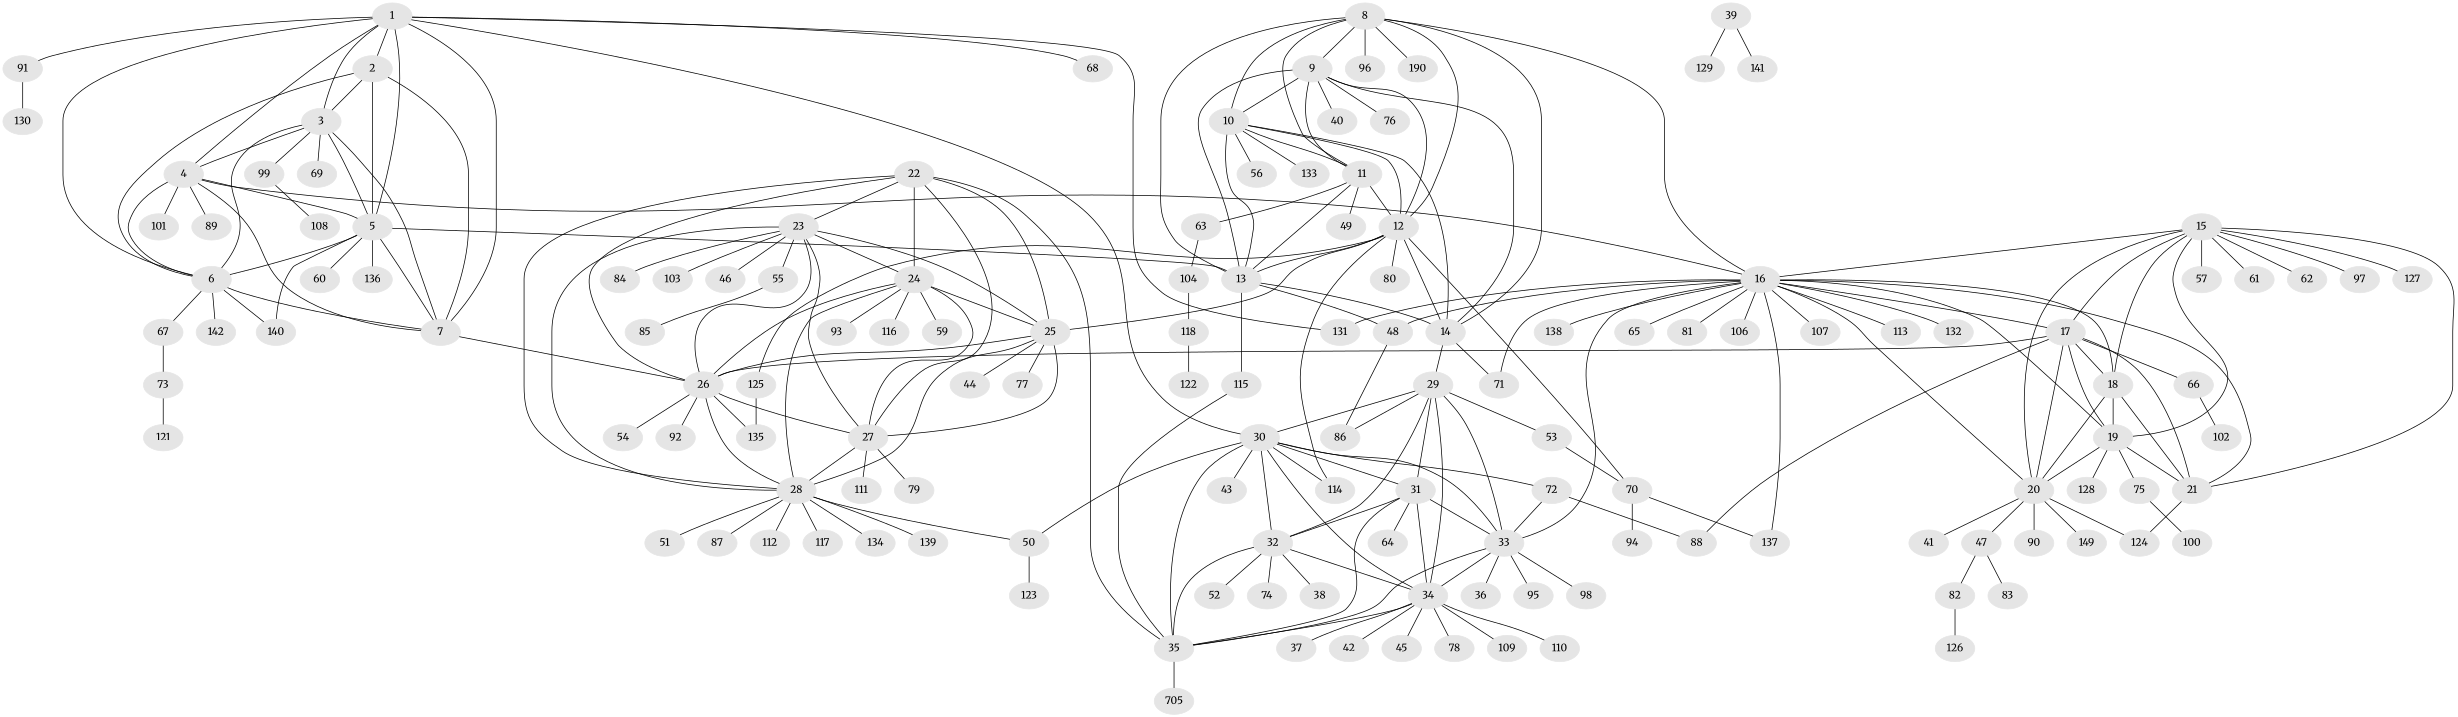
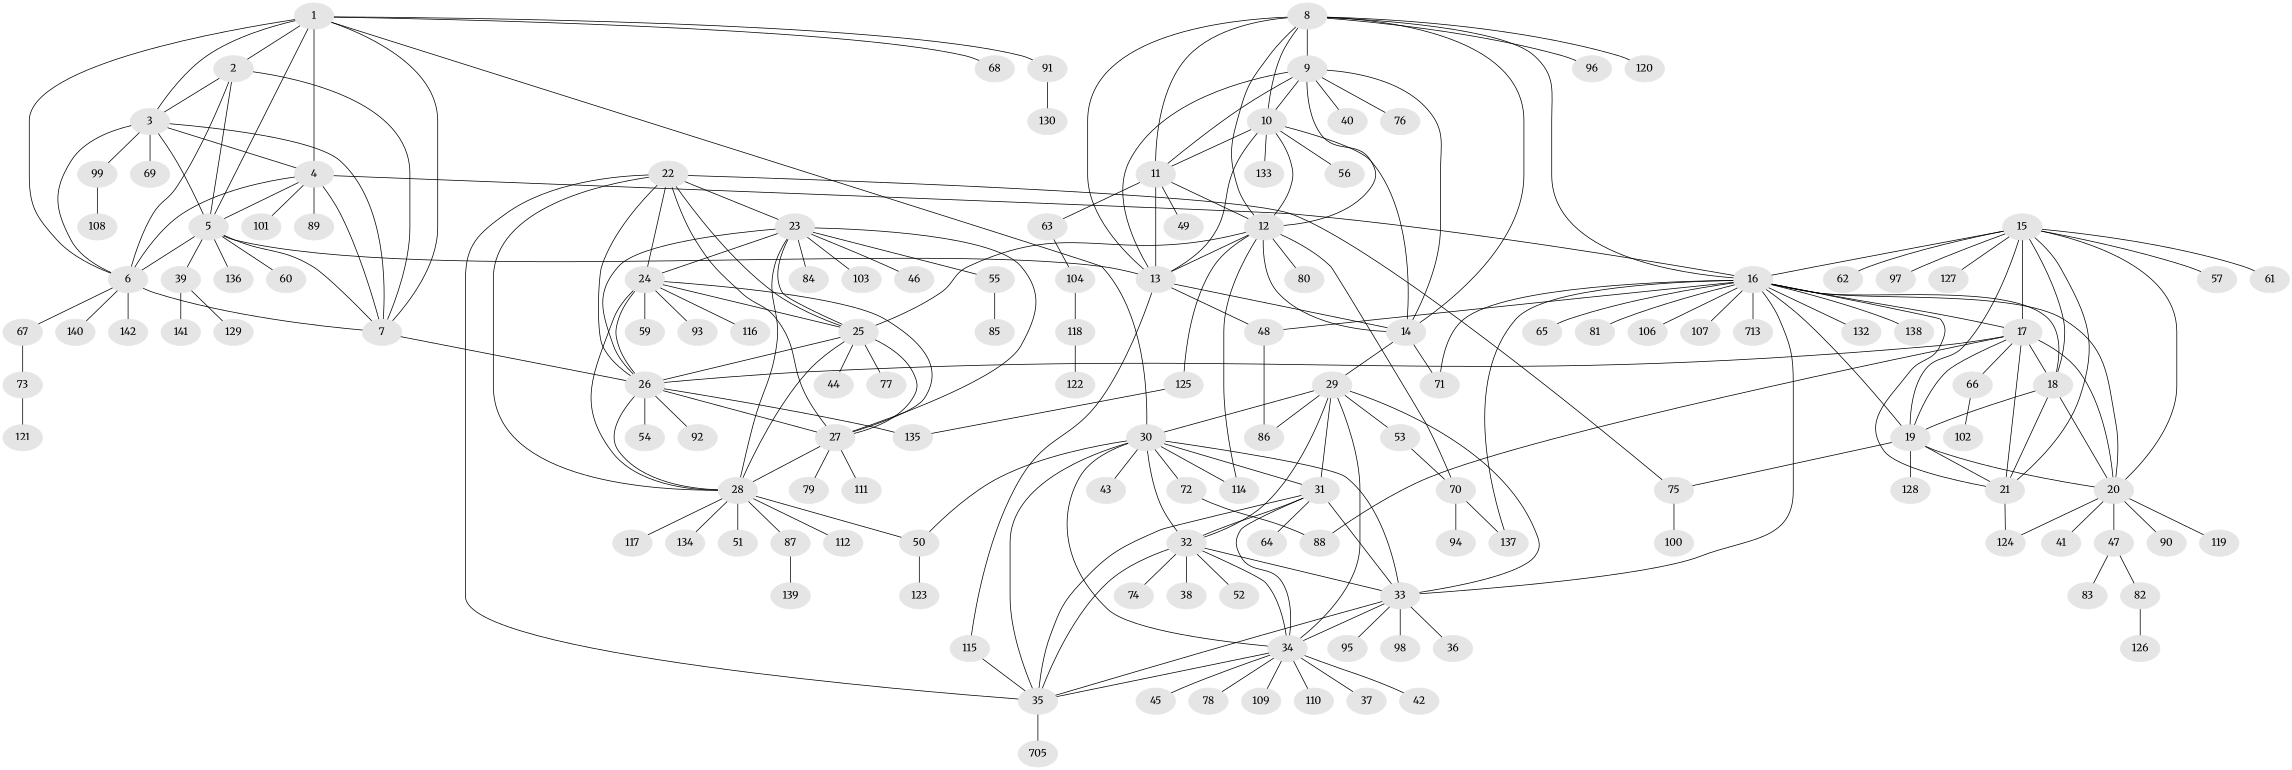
(1418, 69) -> (1645, 69)
none -> (1192, 200)
(300, 263) -> (195, 253)
(1340, 332) -> none
(1901, 332) -> (1753, 332)
(866, 516) -> (791, 570)
(1528, 517) -> (1293, 569)
(2087, 543) -> (2219, 543)
